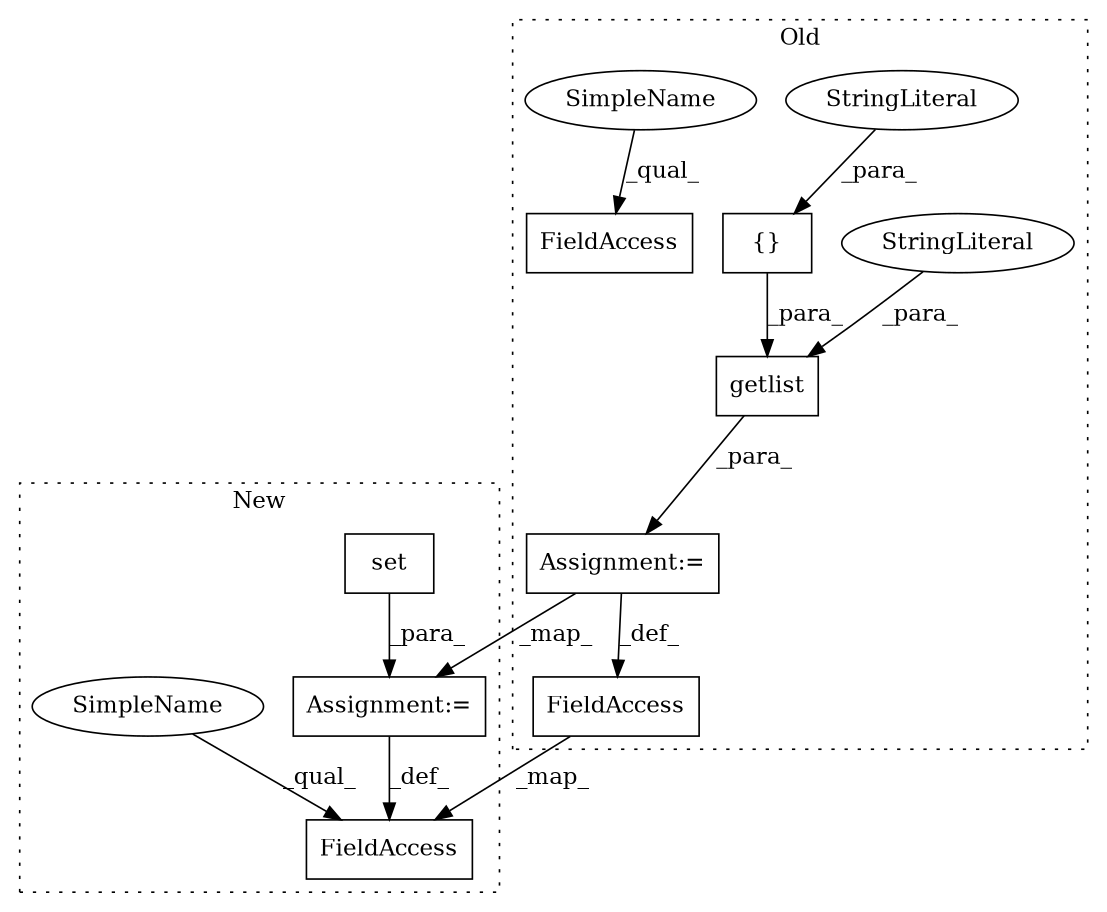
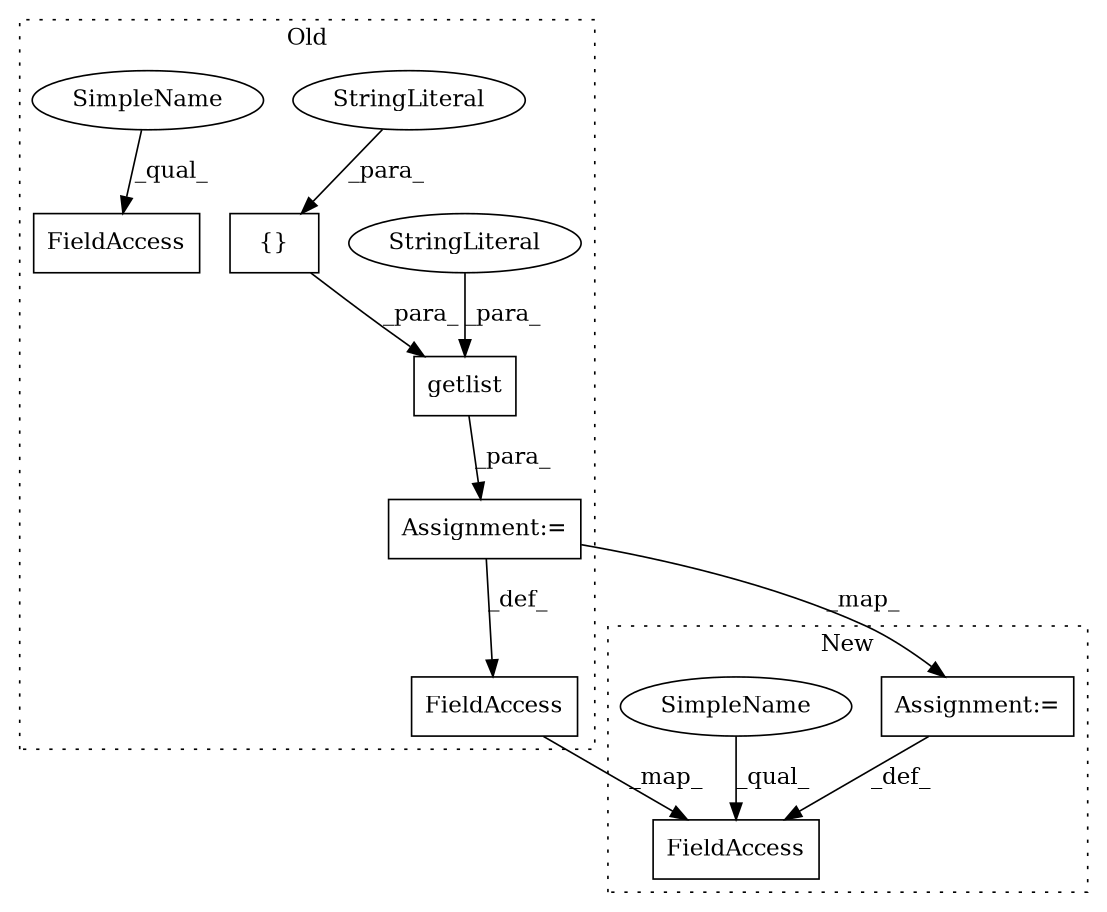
(389, 564) -> none
